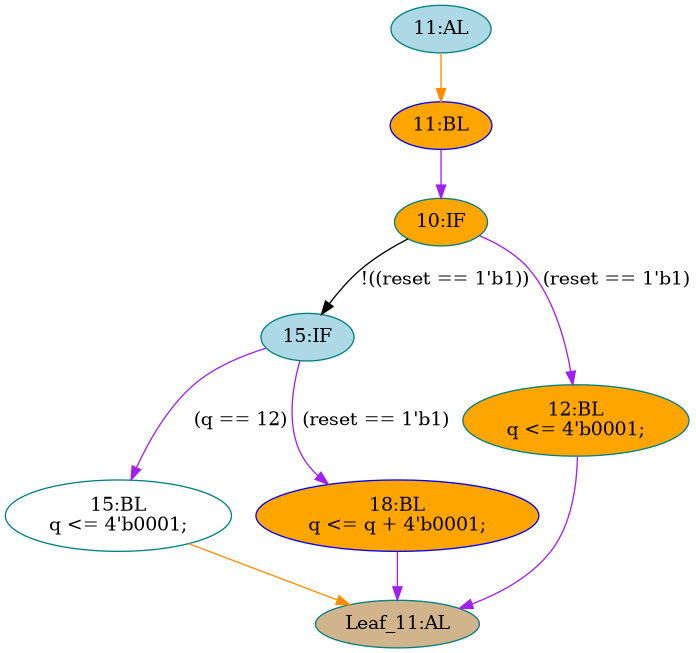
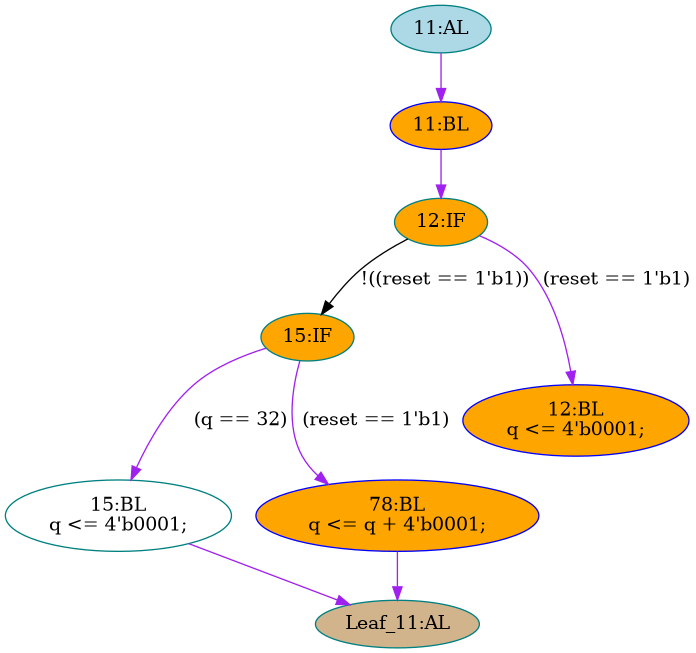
(441, 71) -> (441, 71)
(441, 222) -> (441, 222)
(307, 337) -> (307, 337)
(241, 420) -> (241, 420)
(576, 420) -> (576, 420)
(397, 516) -> (397, 516)
(552, 550) -> none
(263, 572) -> (263, 572)
